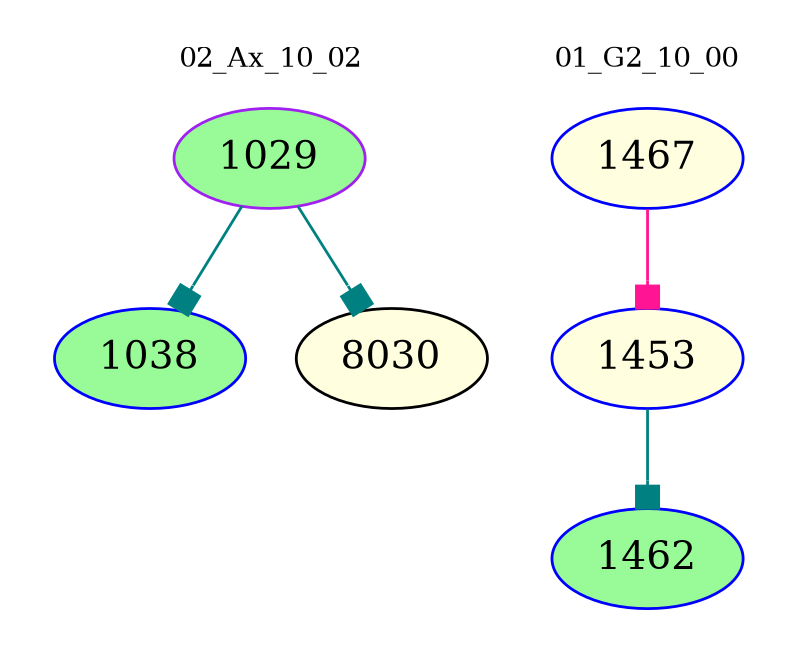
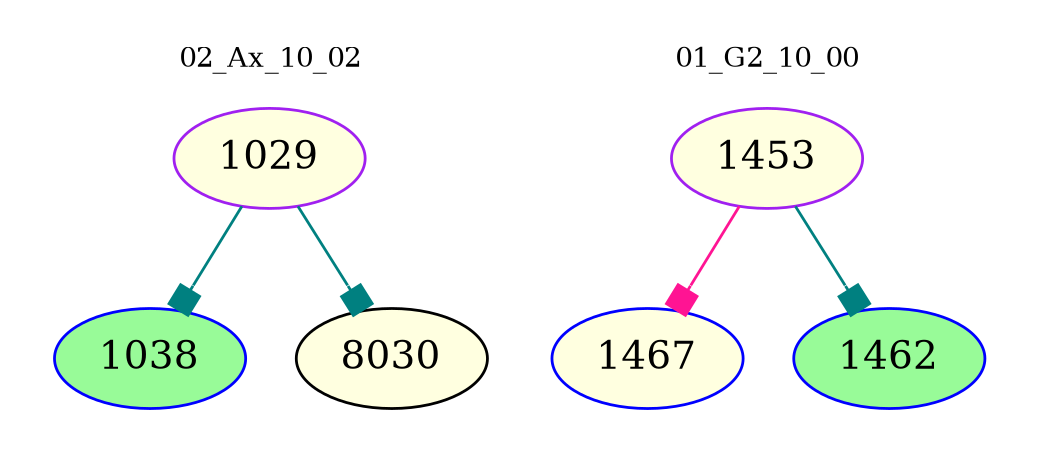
(270, 158) -> (270, 158)
(648, 245) -> (715, 246)
(648, 359) -> (767, 158)
